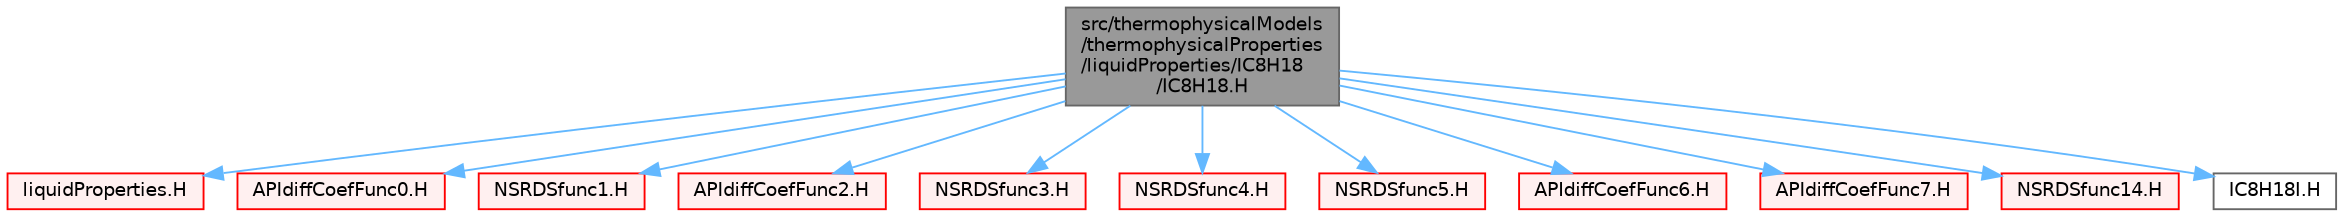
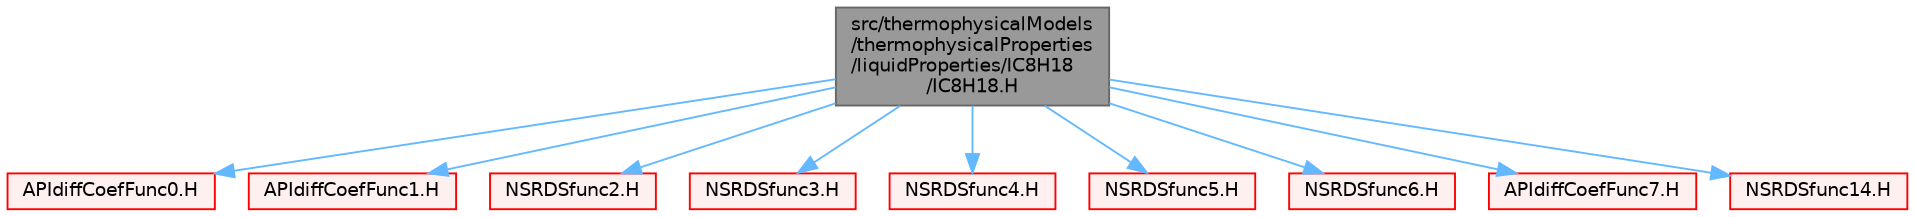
(106, 191) -> none
(562, 191) -> (352, 191)
(782, 191) -> (573, 191)
(1623, 191) -> (1372, 191)
(2275, 191) -> none
